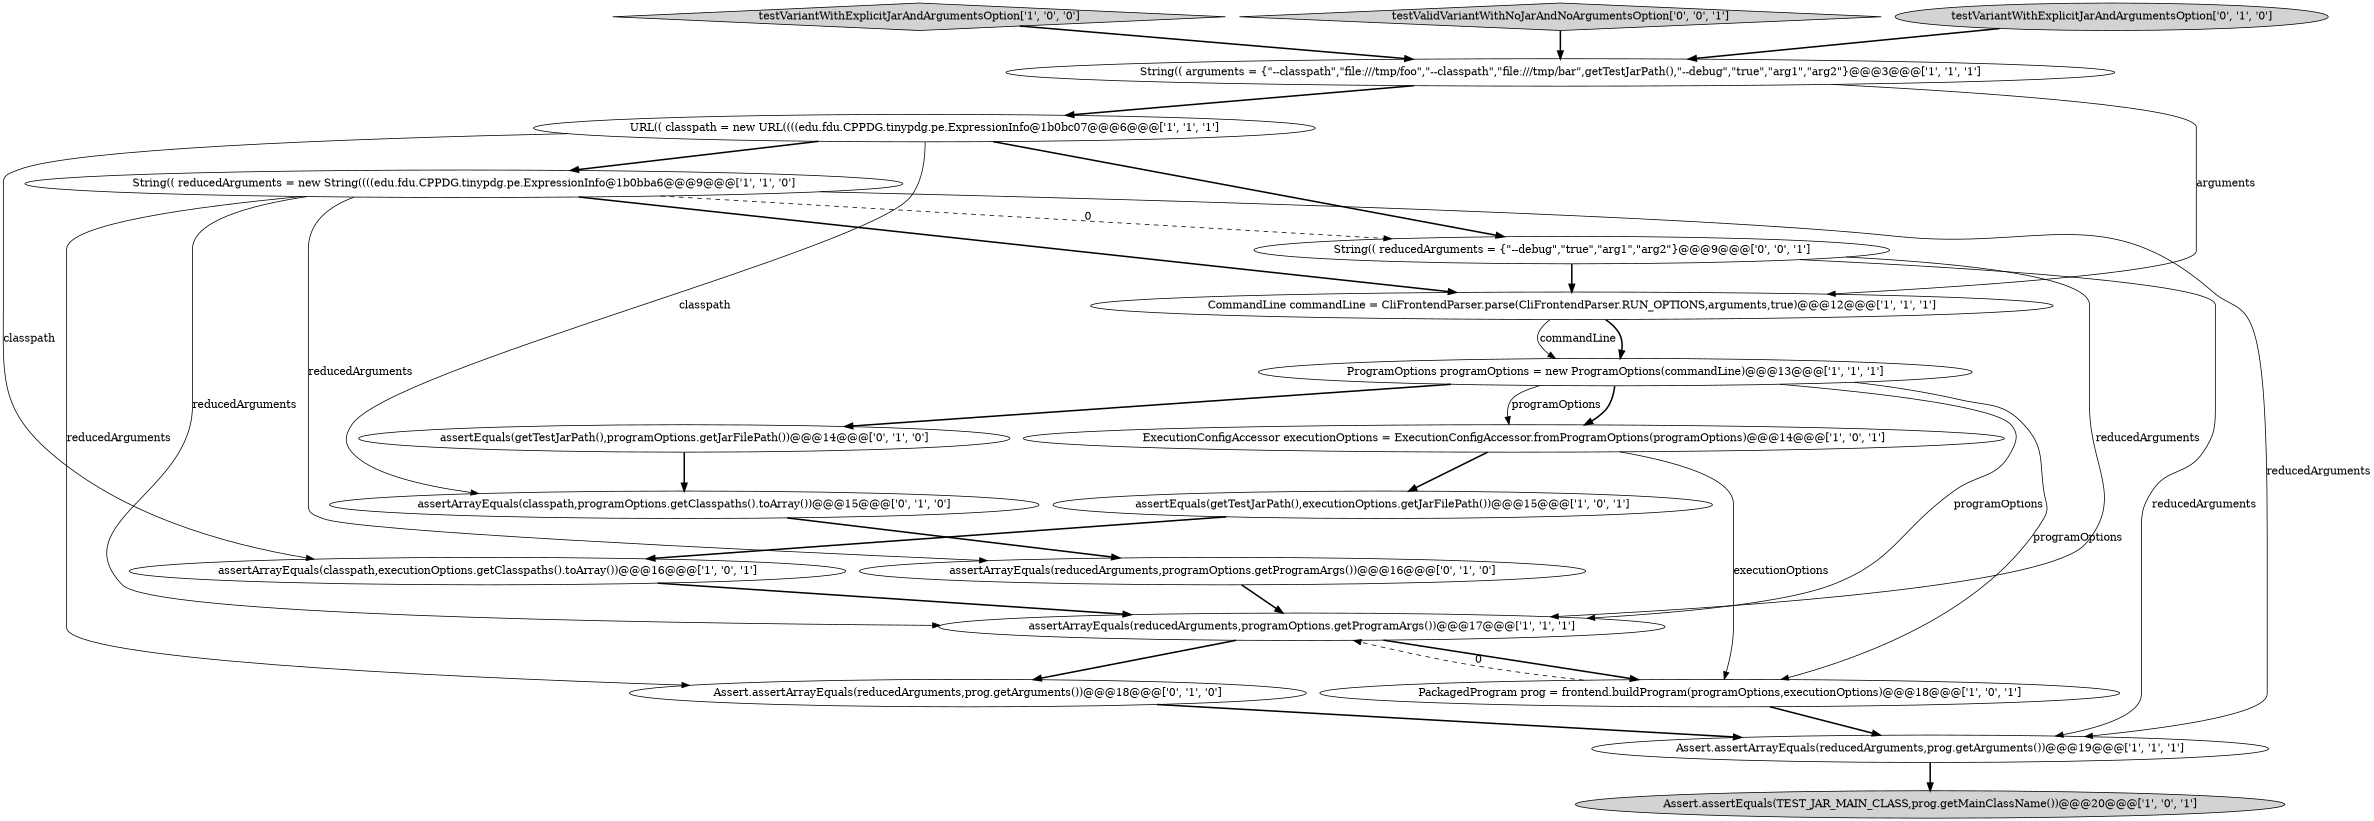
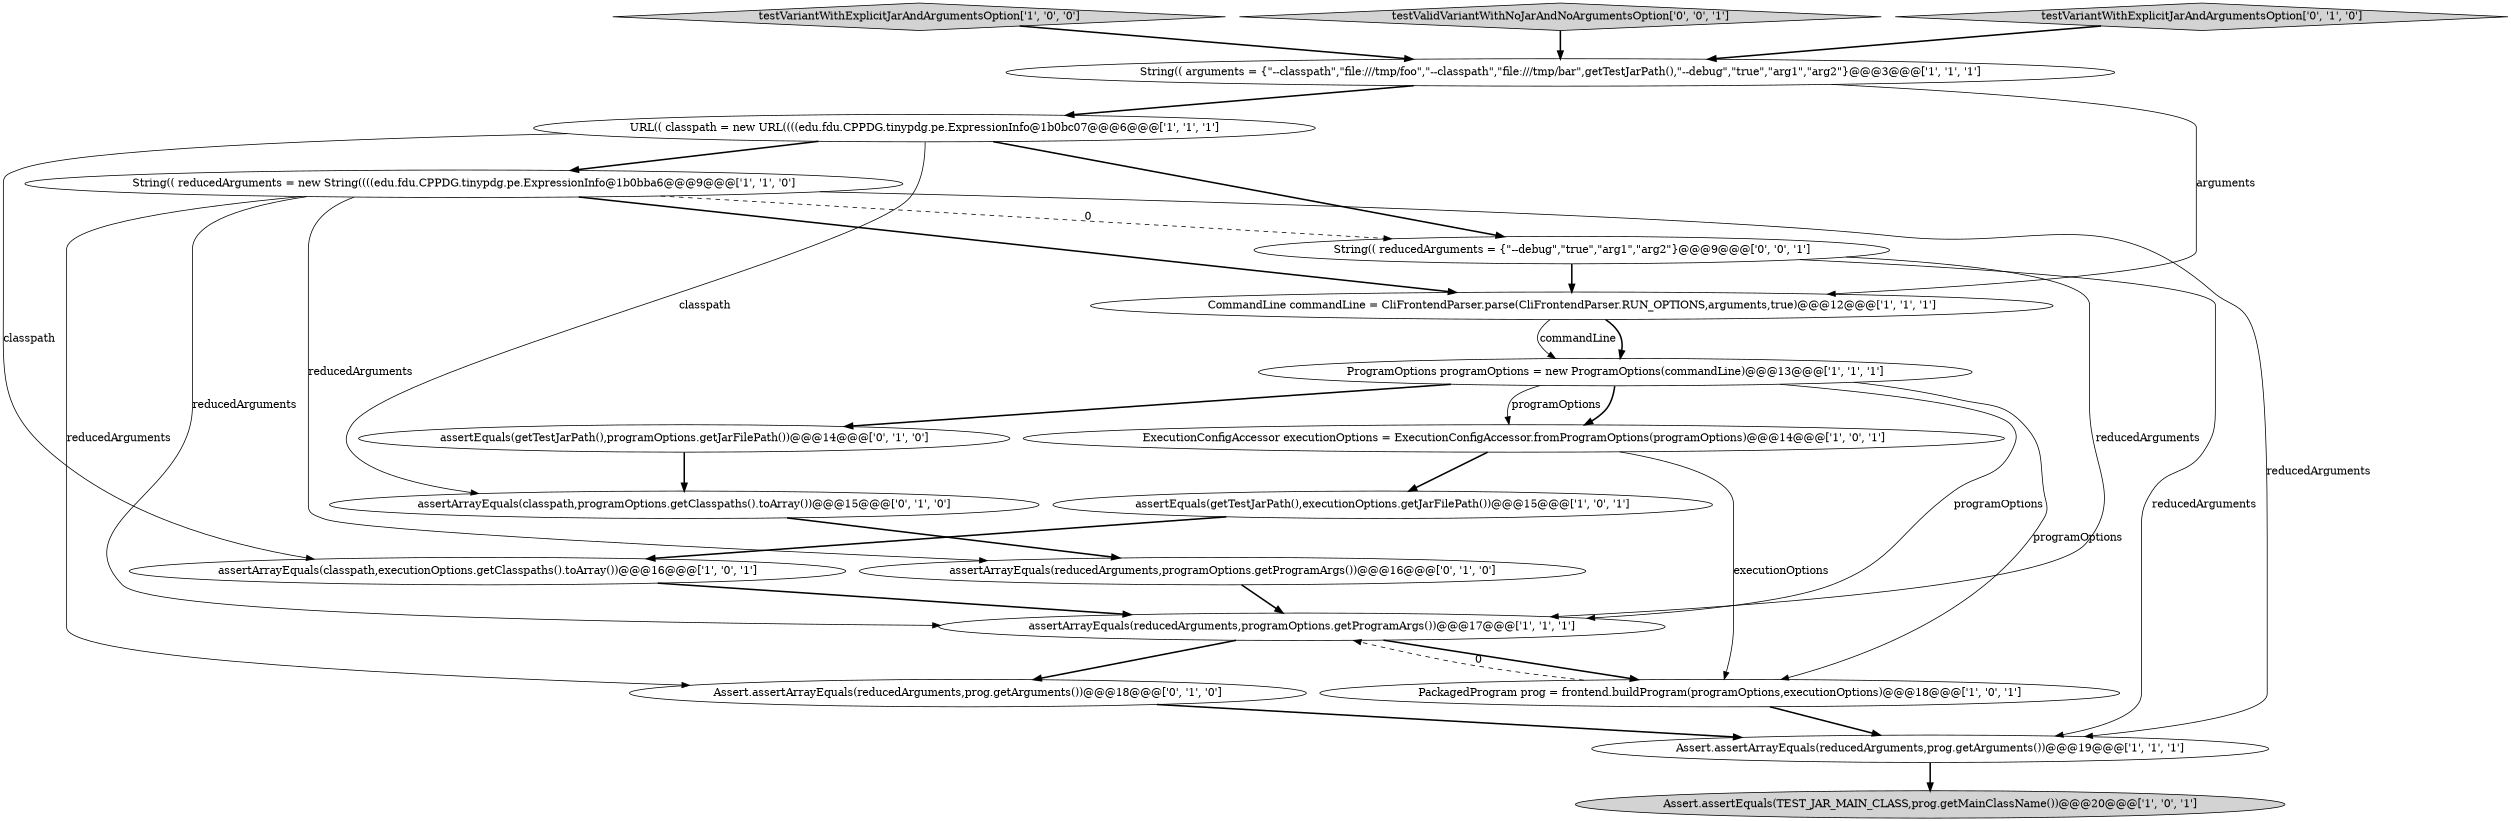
(2112, 17) -> (2202, 17)
